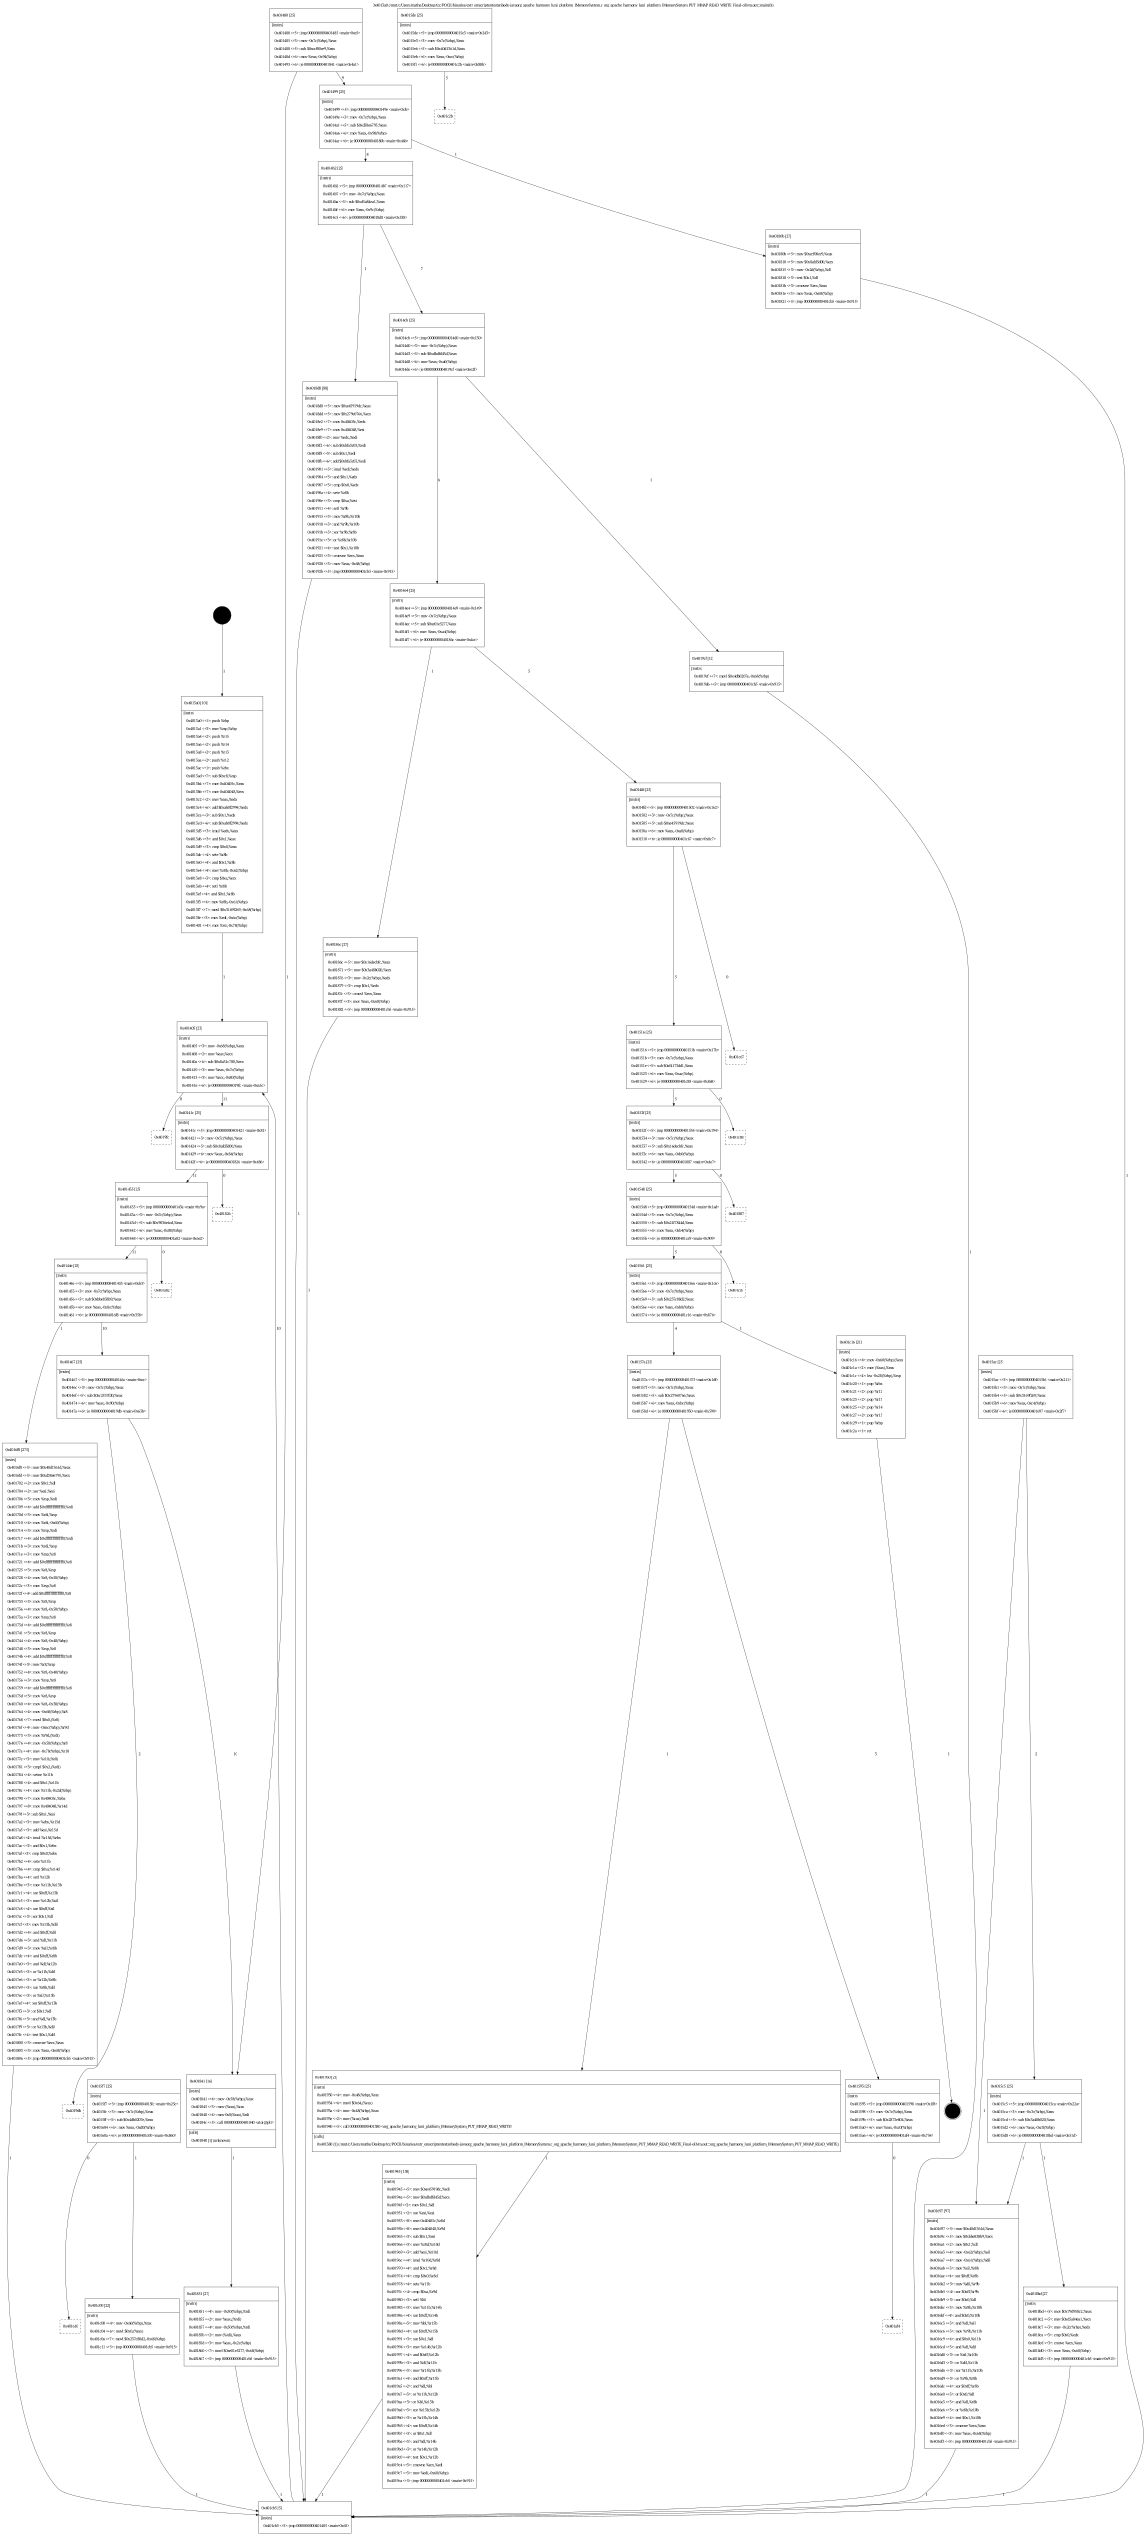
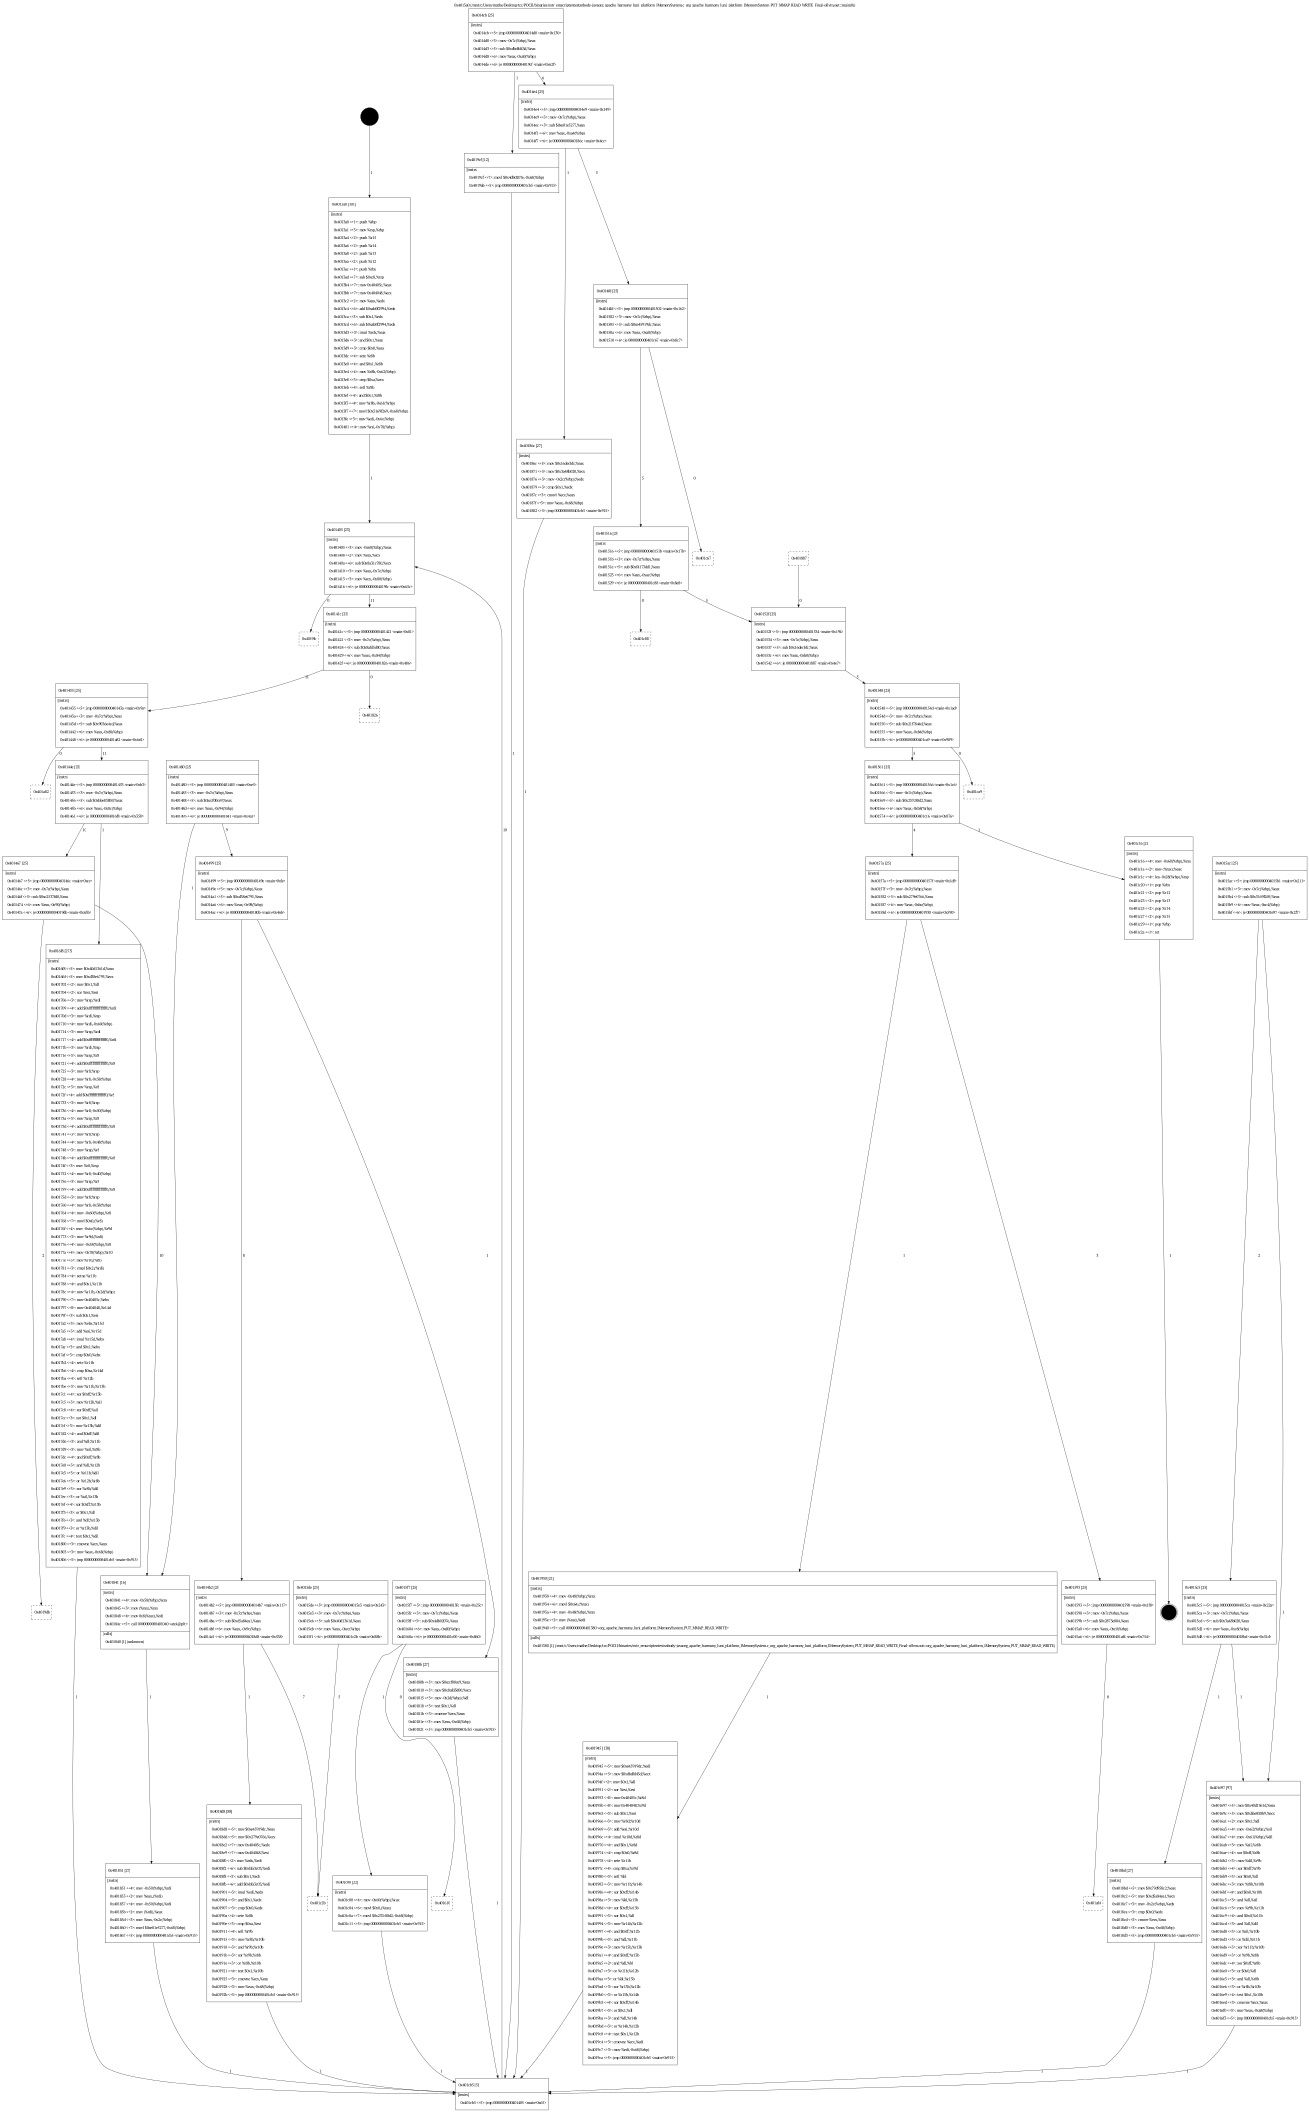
(401, 268) -> (309, 1764)
(725, 1186) -> (799, 585)
